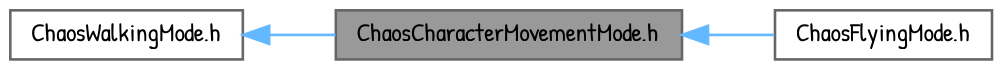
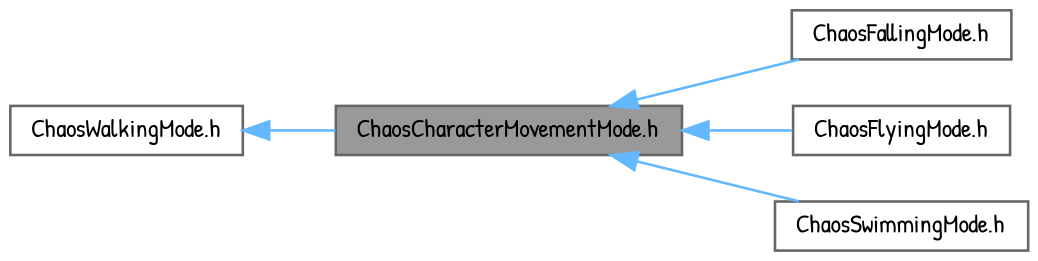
none -> (902, 35)
none -> (902, 226)
